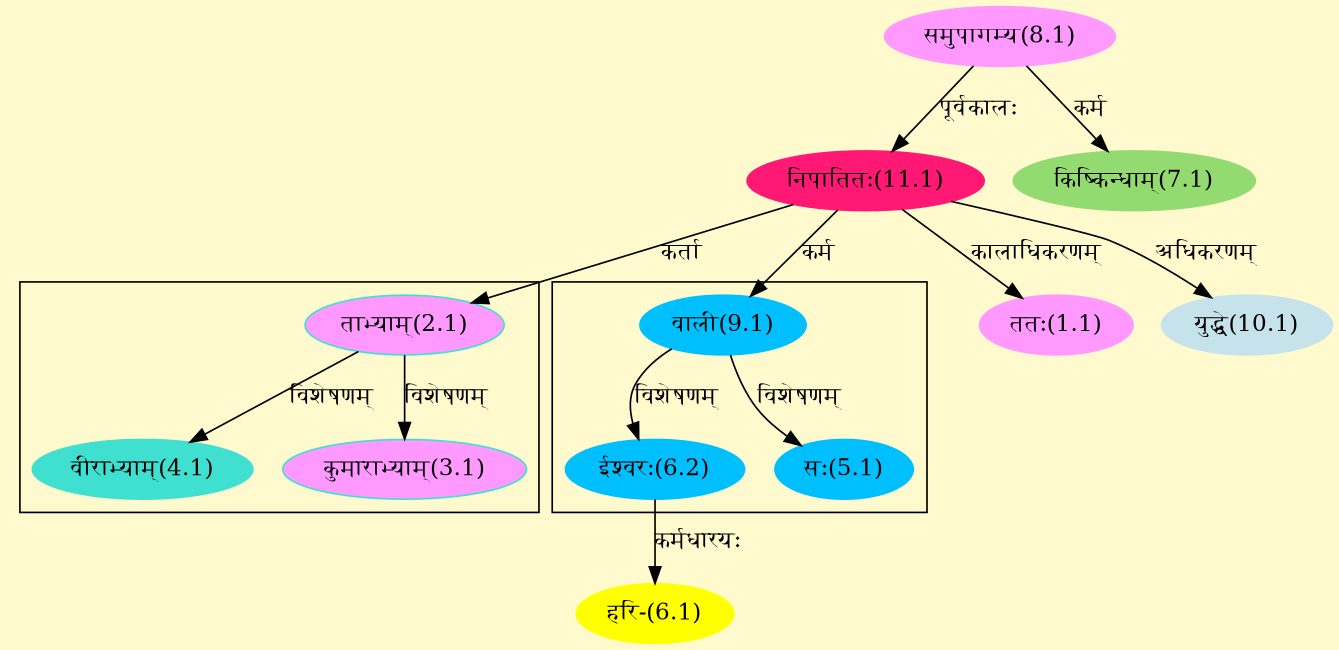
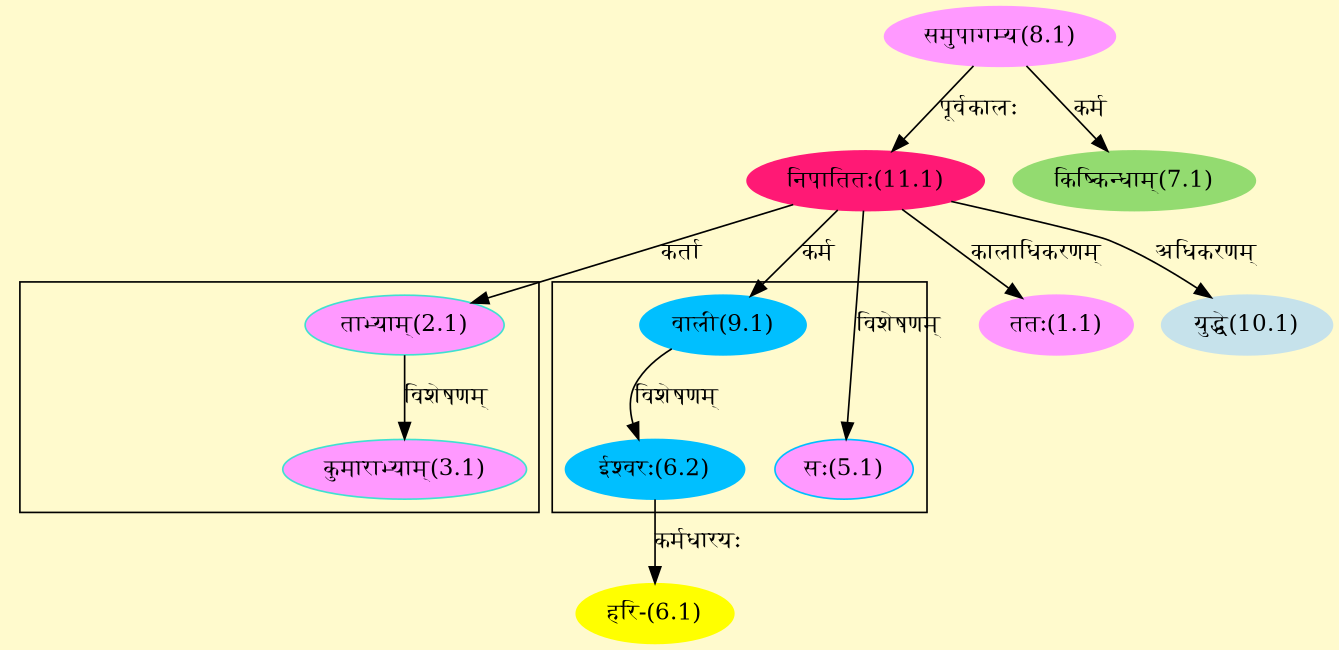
(751, 401) -> (856, 316)
(143, 469) -> none
(844, 469) -> (844, 469)
